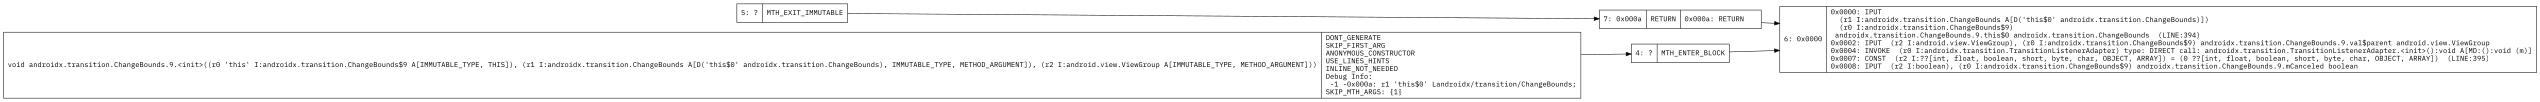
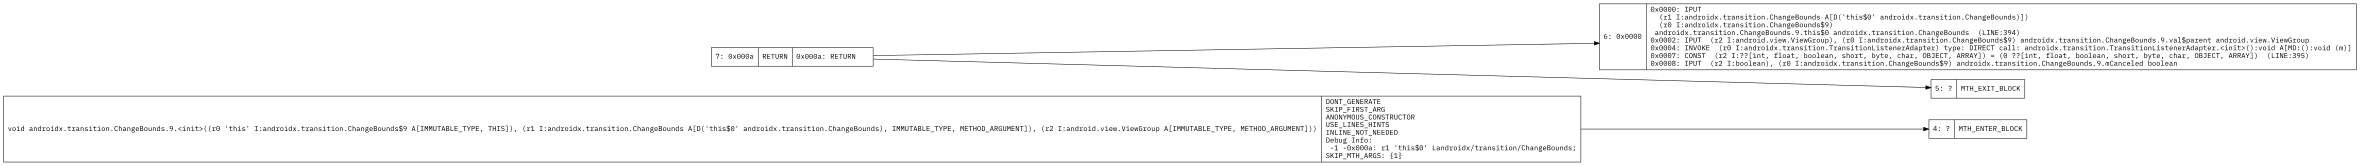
(805, 13) -> (1991, 89)
(1221, 16) -> (1399, 73)
(1752, 51) -> none
